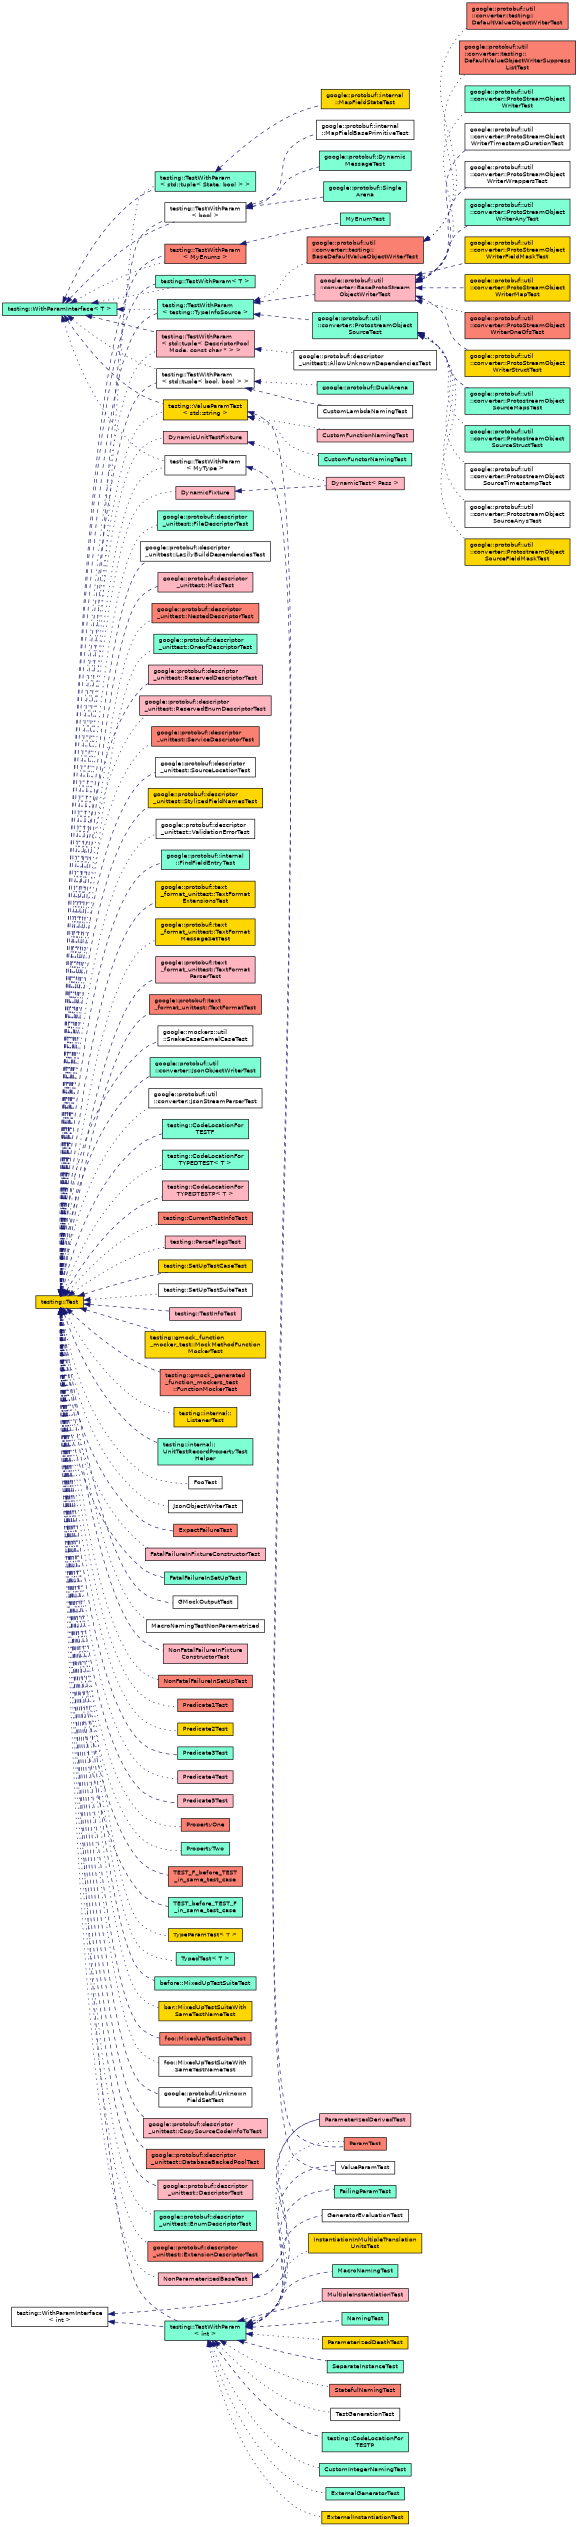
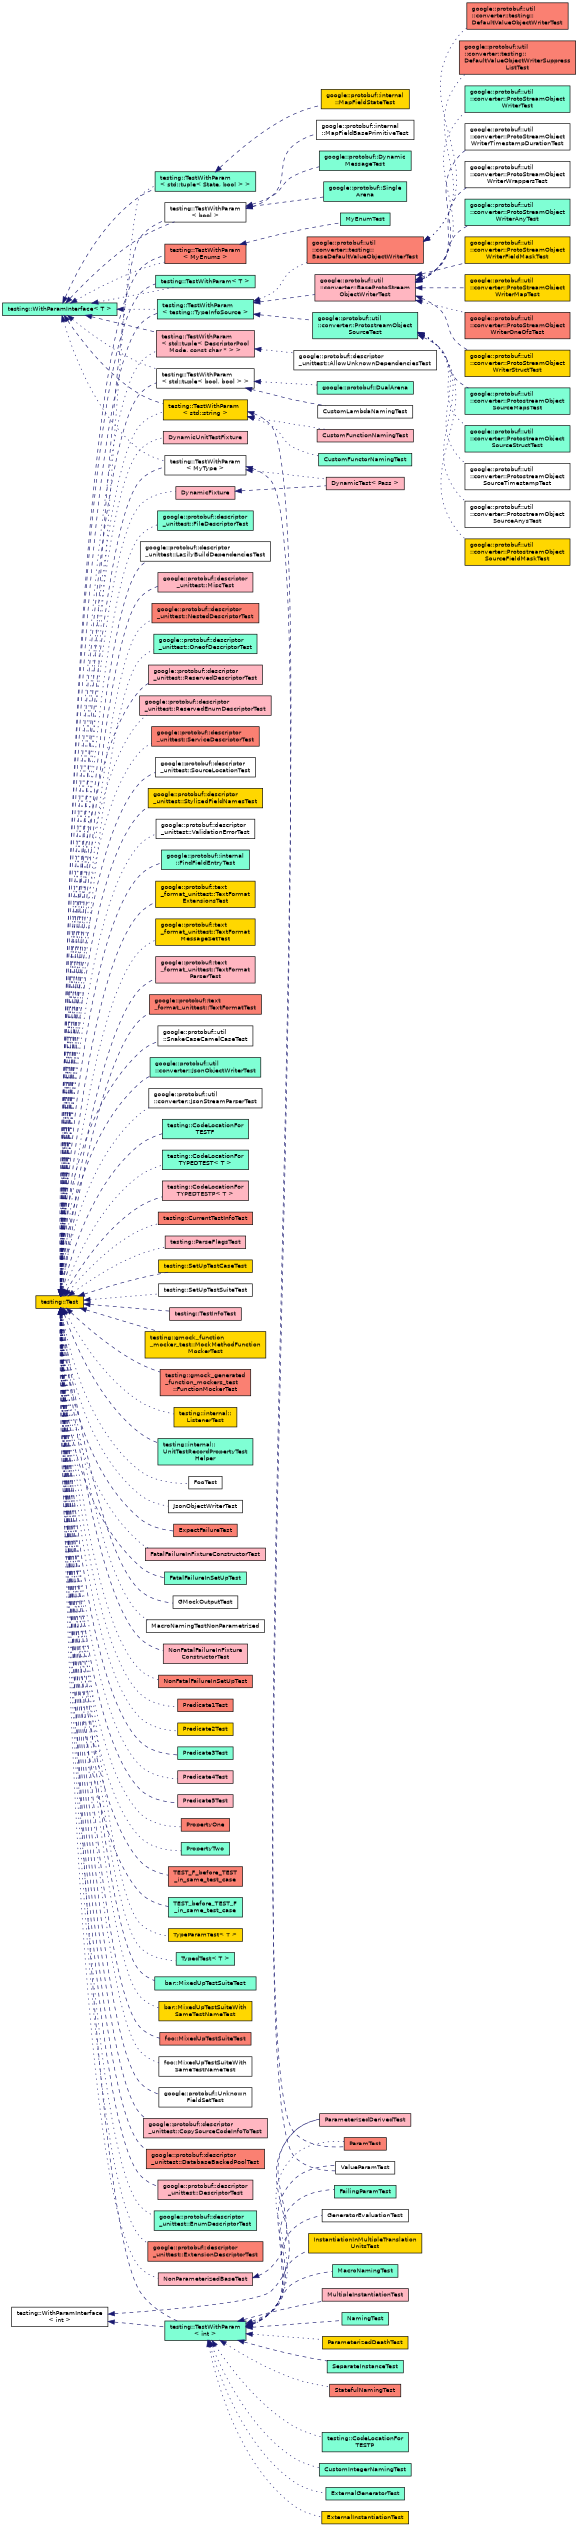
(205, 410) -> (205, 410)
(287, 467) -> (289, 475)
(81, 868) -> (81, 868)
(205, 1036) -> (205, 1036)
(205, 1983) -> (205, 1983)
(282, 2288) -> (282, 2288)
(261, 2401) -> (261, 2401)
(365, 2414) -> none
